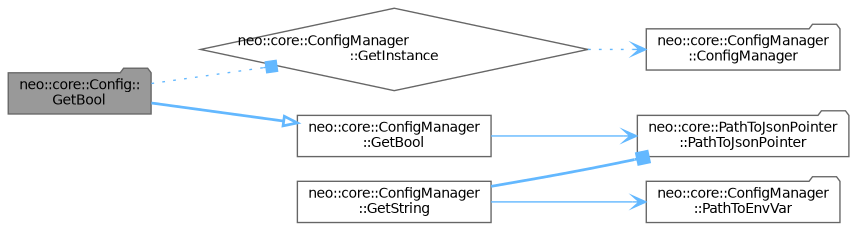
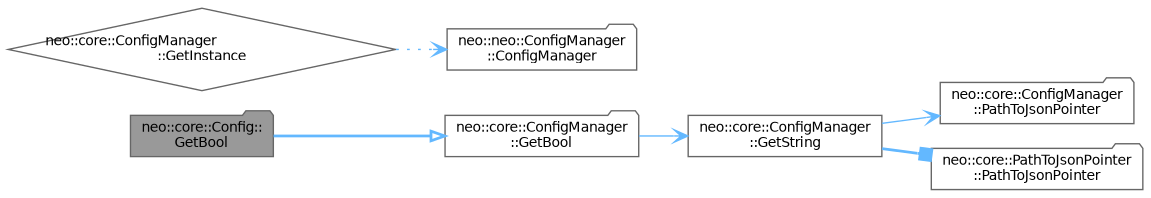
(743, 49) -> (542, 49)
(207, 76) -> none
(394, 136) -> (542, 136)
(557, 136) -> (656, 136)
(743, 202) -> (1037, 103)
